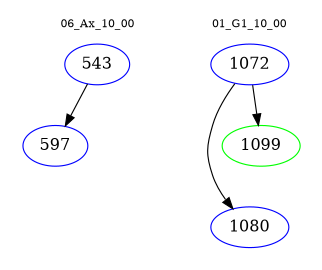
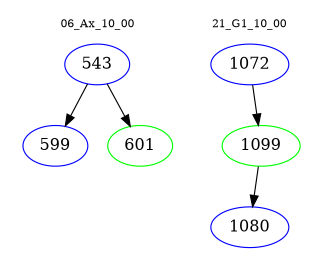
(250, 24) -> (250, 24)
(209, 140) -> (256, 181)
(55, 146) -> (55, 146)
none -> (140, 146)
